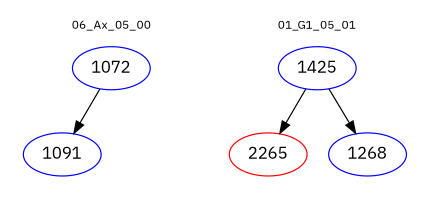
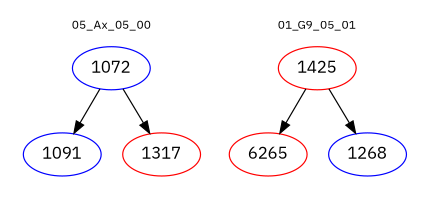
(112, 26) -> (112, 26)
(317, 26) -> (317, 26)
(317, 68) -> (317, 68)
none -> (162, 154)
(268, 154) -> (268, 154)
